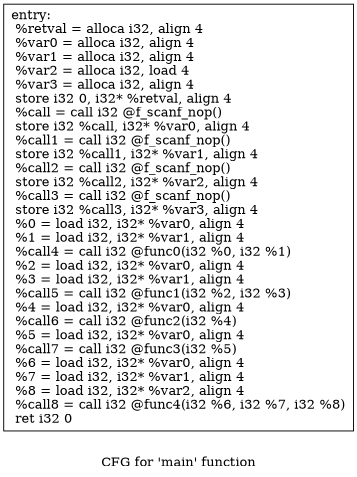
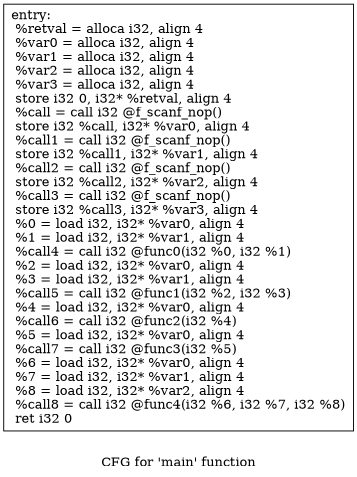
(101, 71) -> (103, 71)
